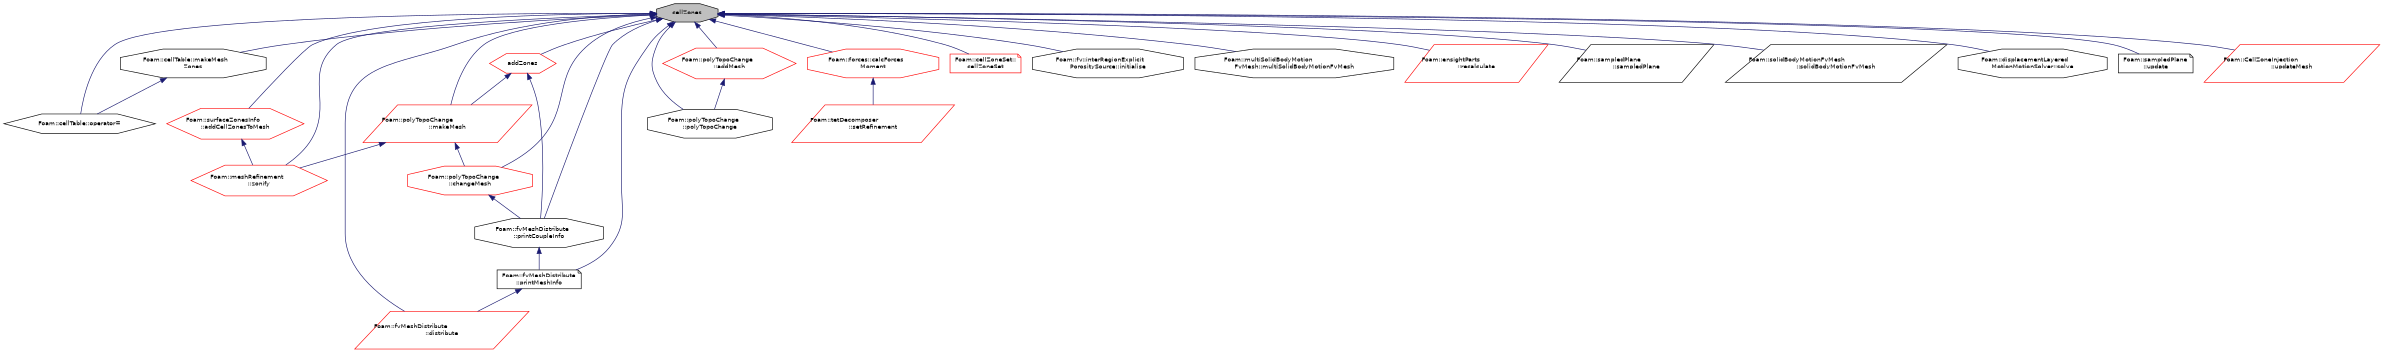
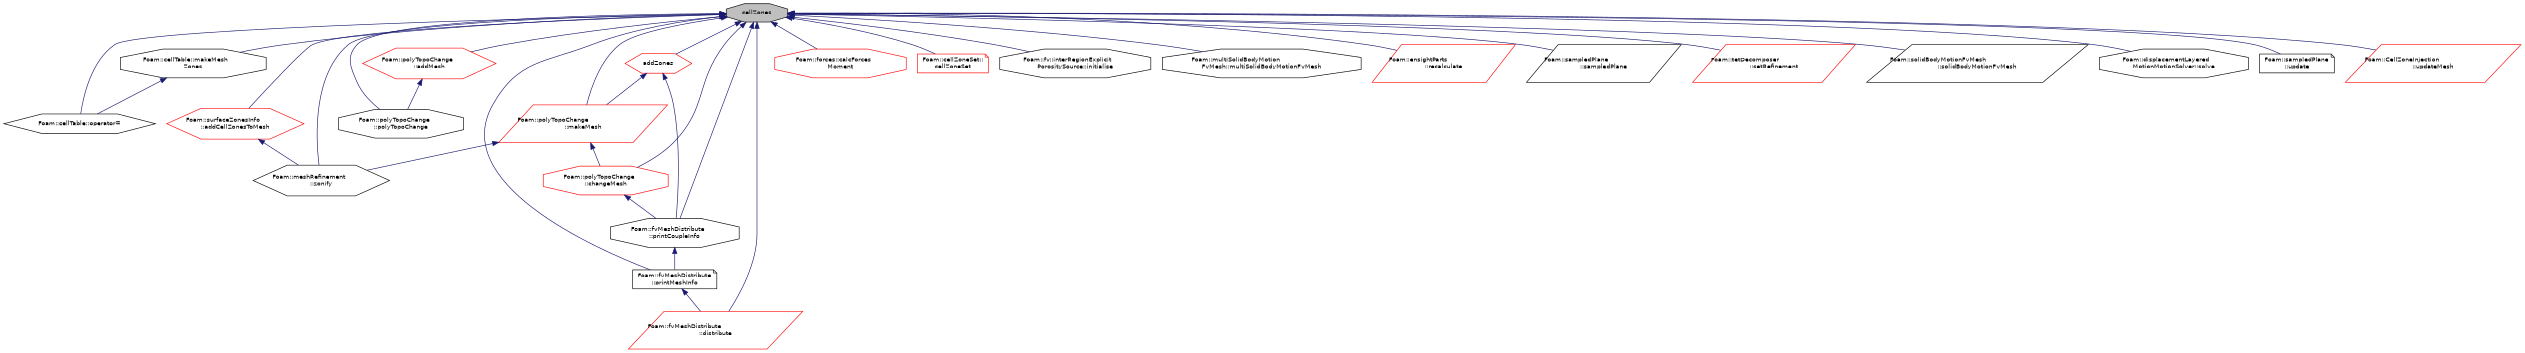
(873, 95) -> (1258, 23)
(259, 181) -> (321, 181)
